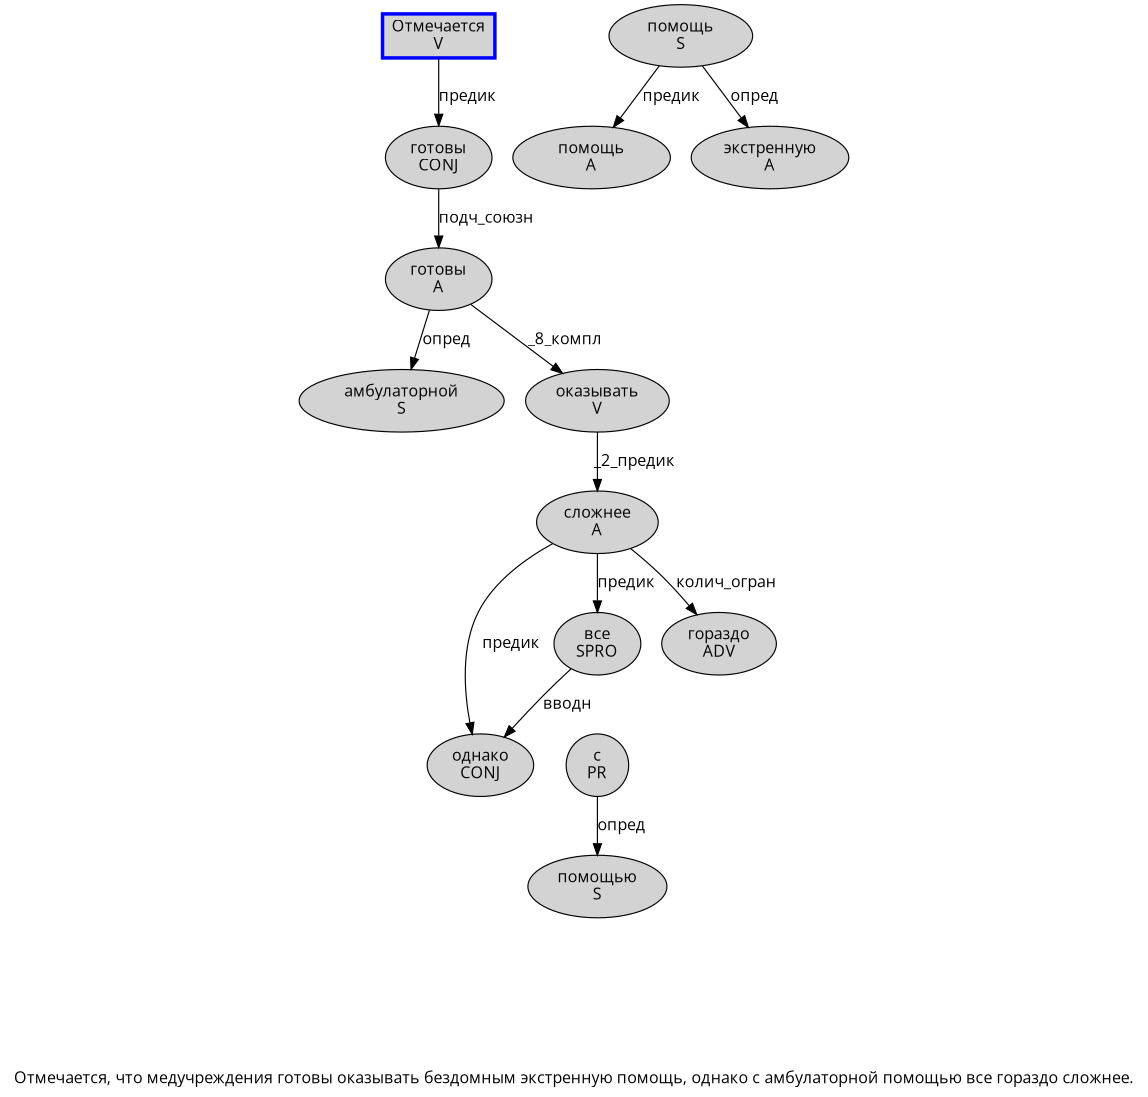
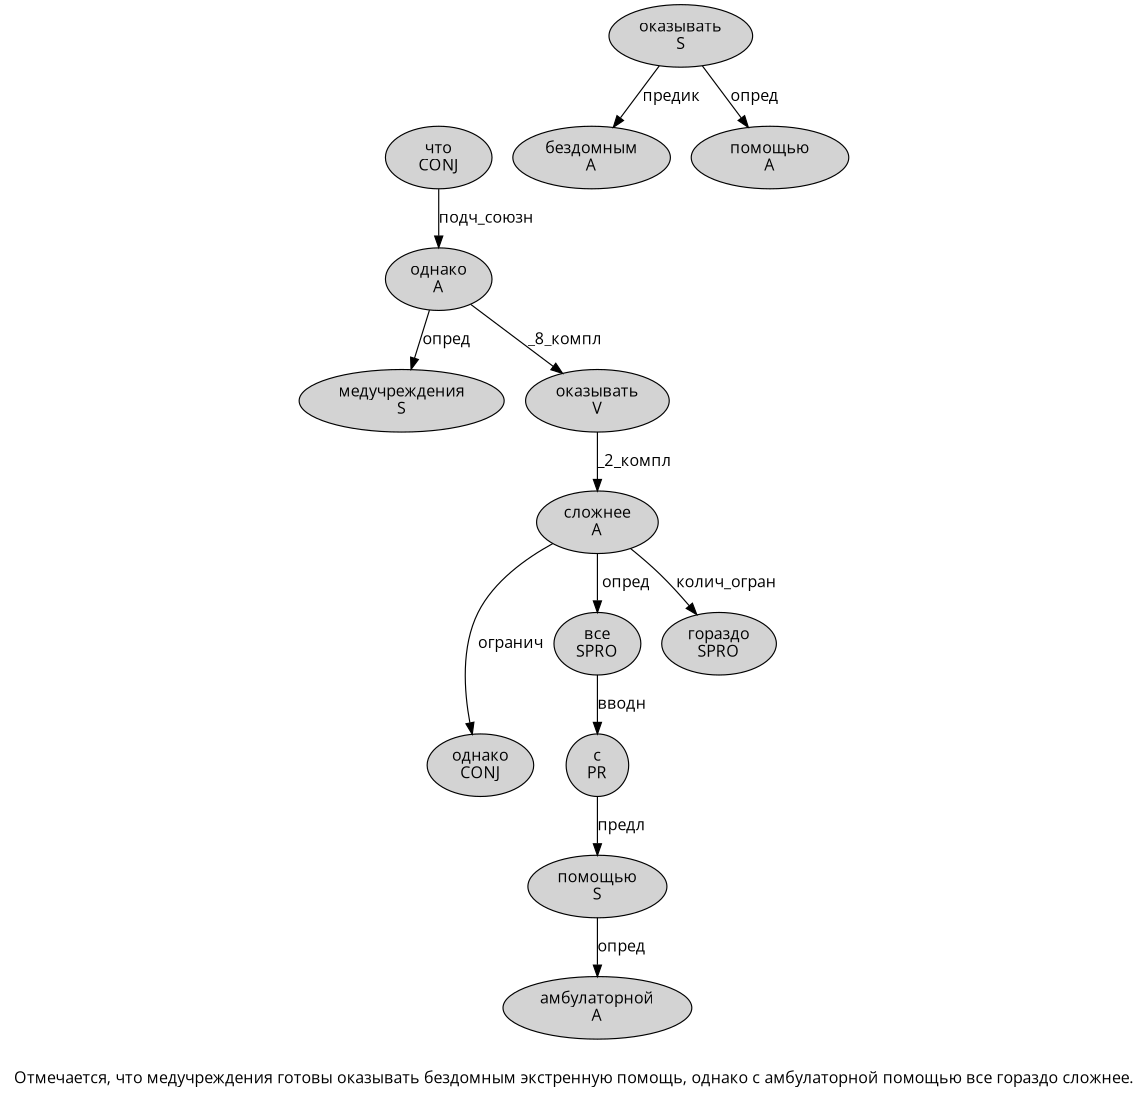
(439, 36) -> none
(681, 36) -> (681, 36)
(439, 158) -> (439, 158)
(592, 158) -> (592, 158)
(770, 158) -> (770, 158)
(439, 279) -> (439, 279)
(402, 401) -> (402, 401)
(634, 462) -> (634, 462)
(626, 583) -> (626, 583)
(511, 644) -> (511, 644)
(719, 644) -> (719, 644)
(541, 698) -> (597, 698)
(622, 826) -> (622, 826)
none -> (597, 1008)
